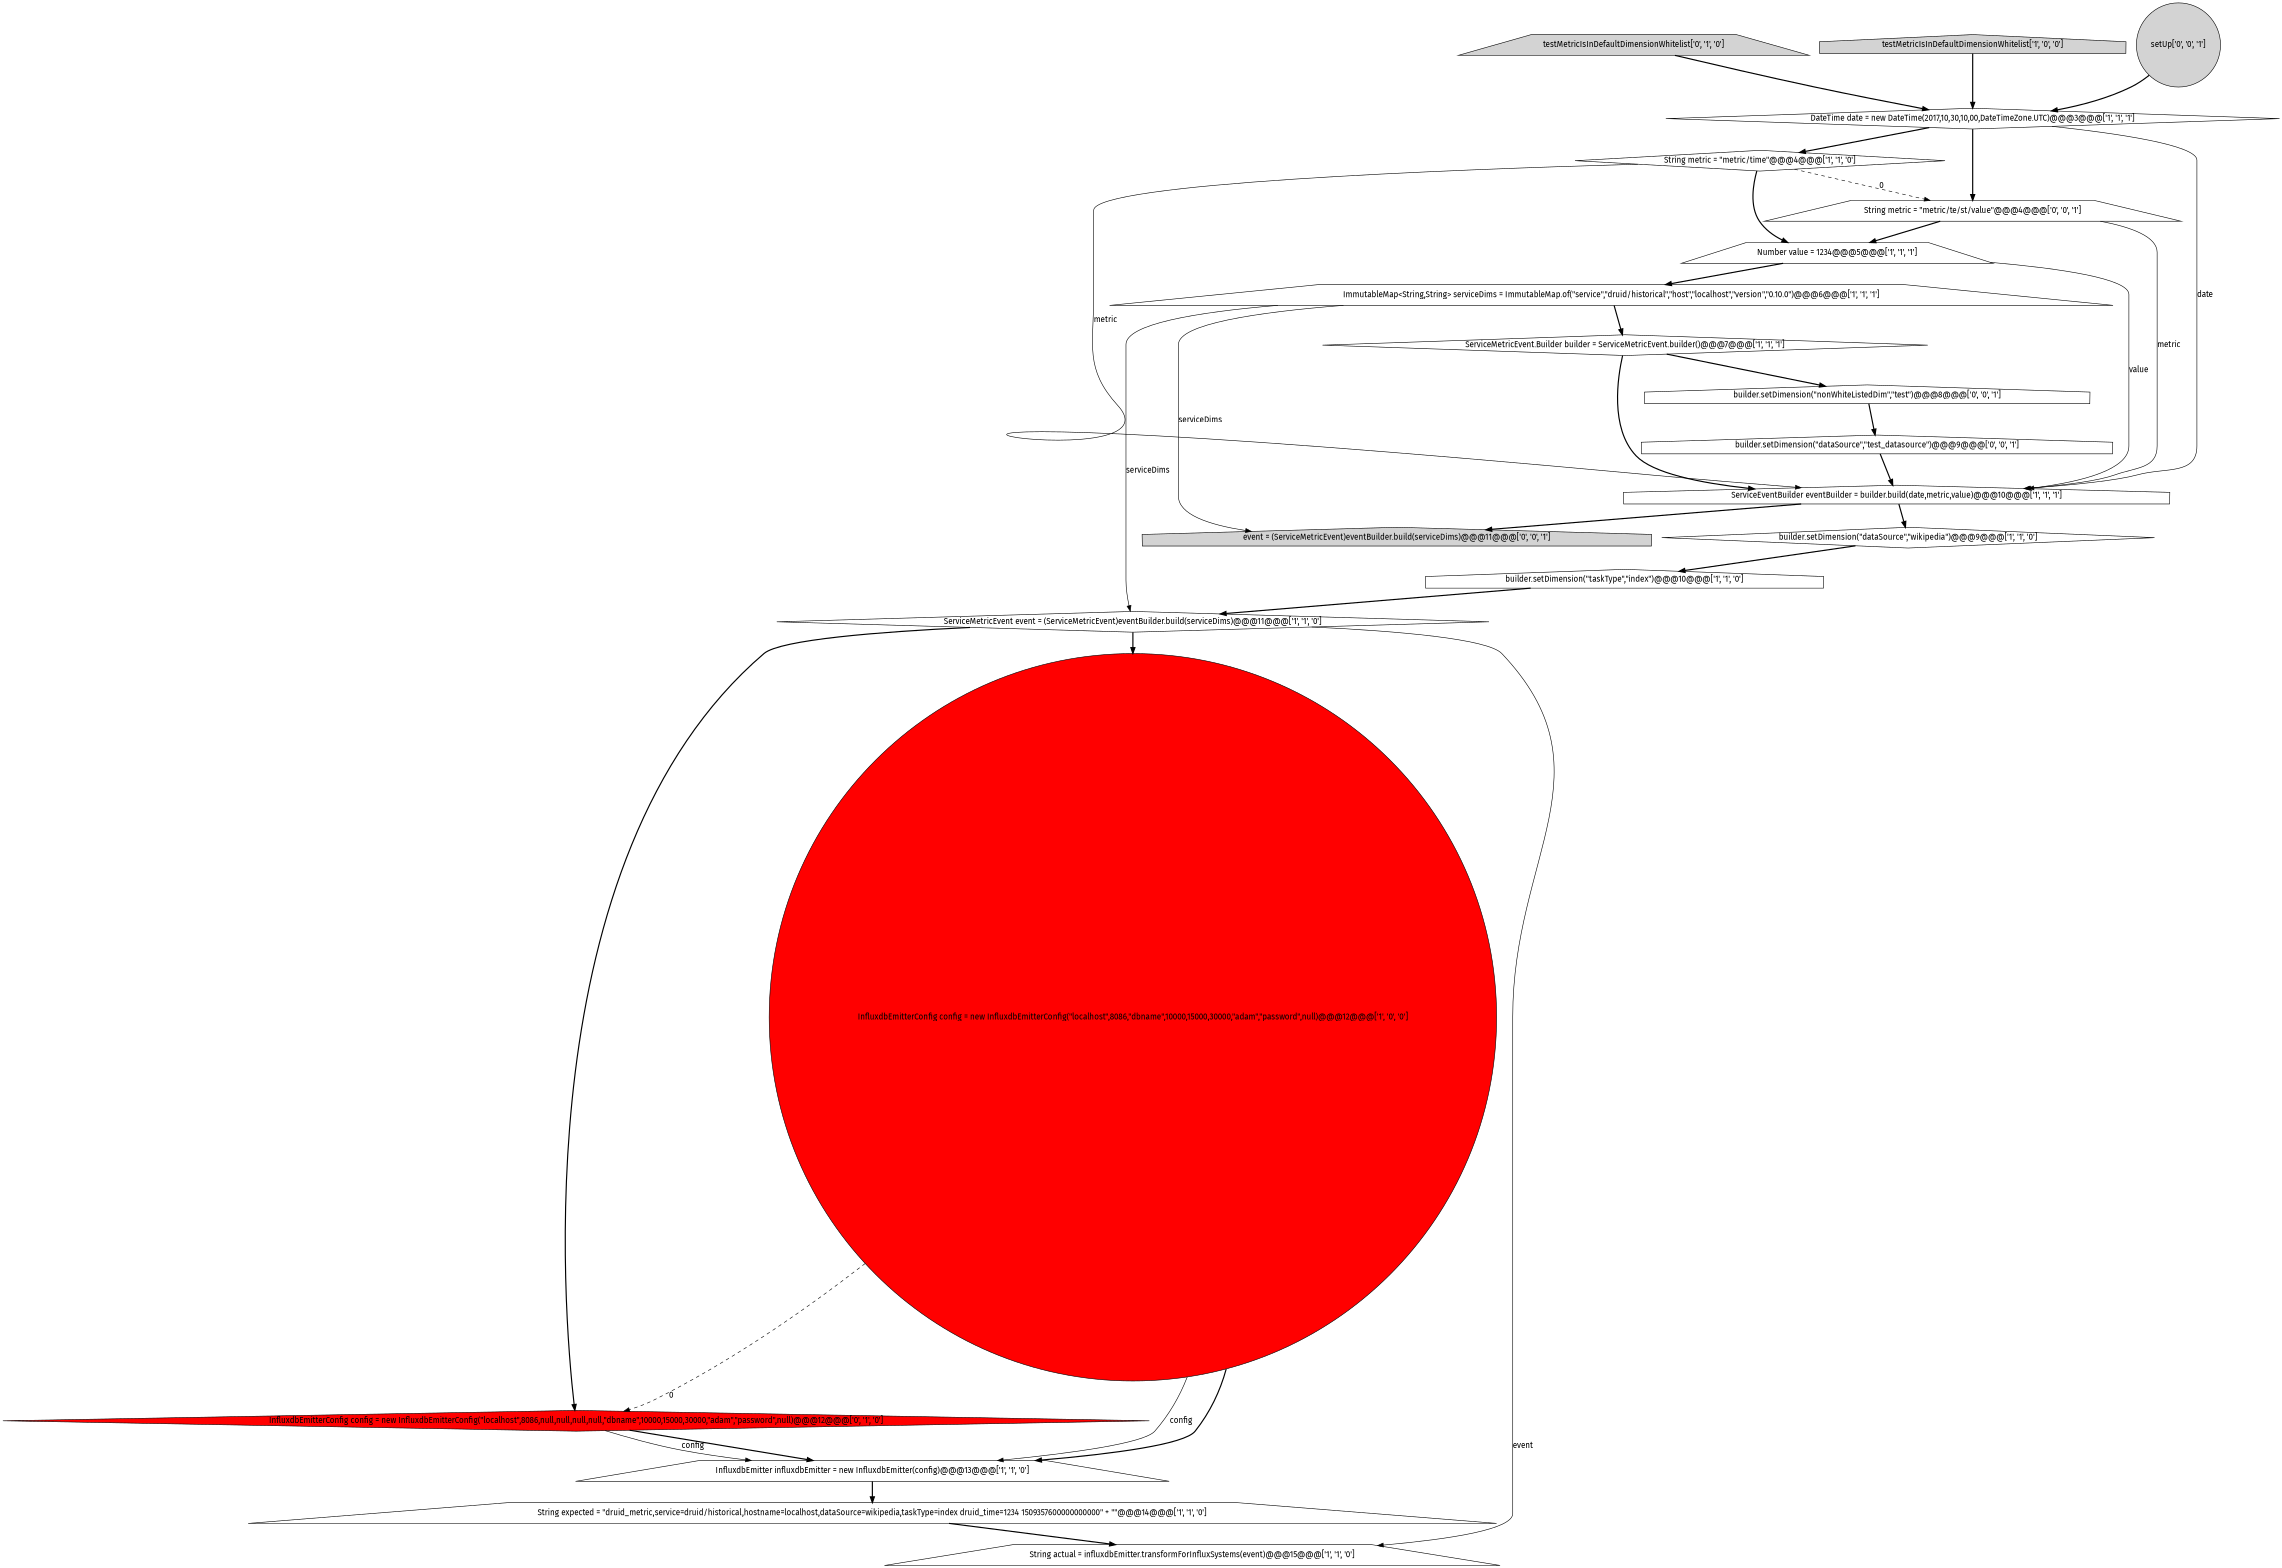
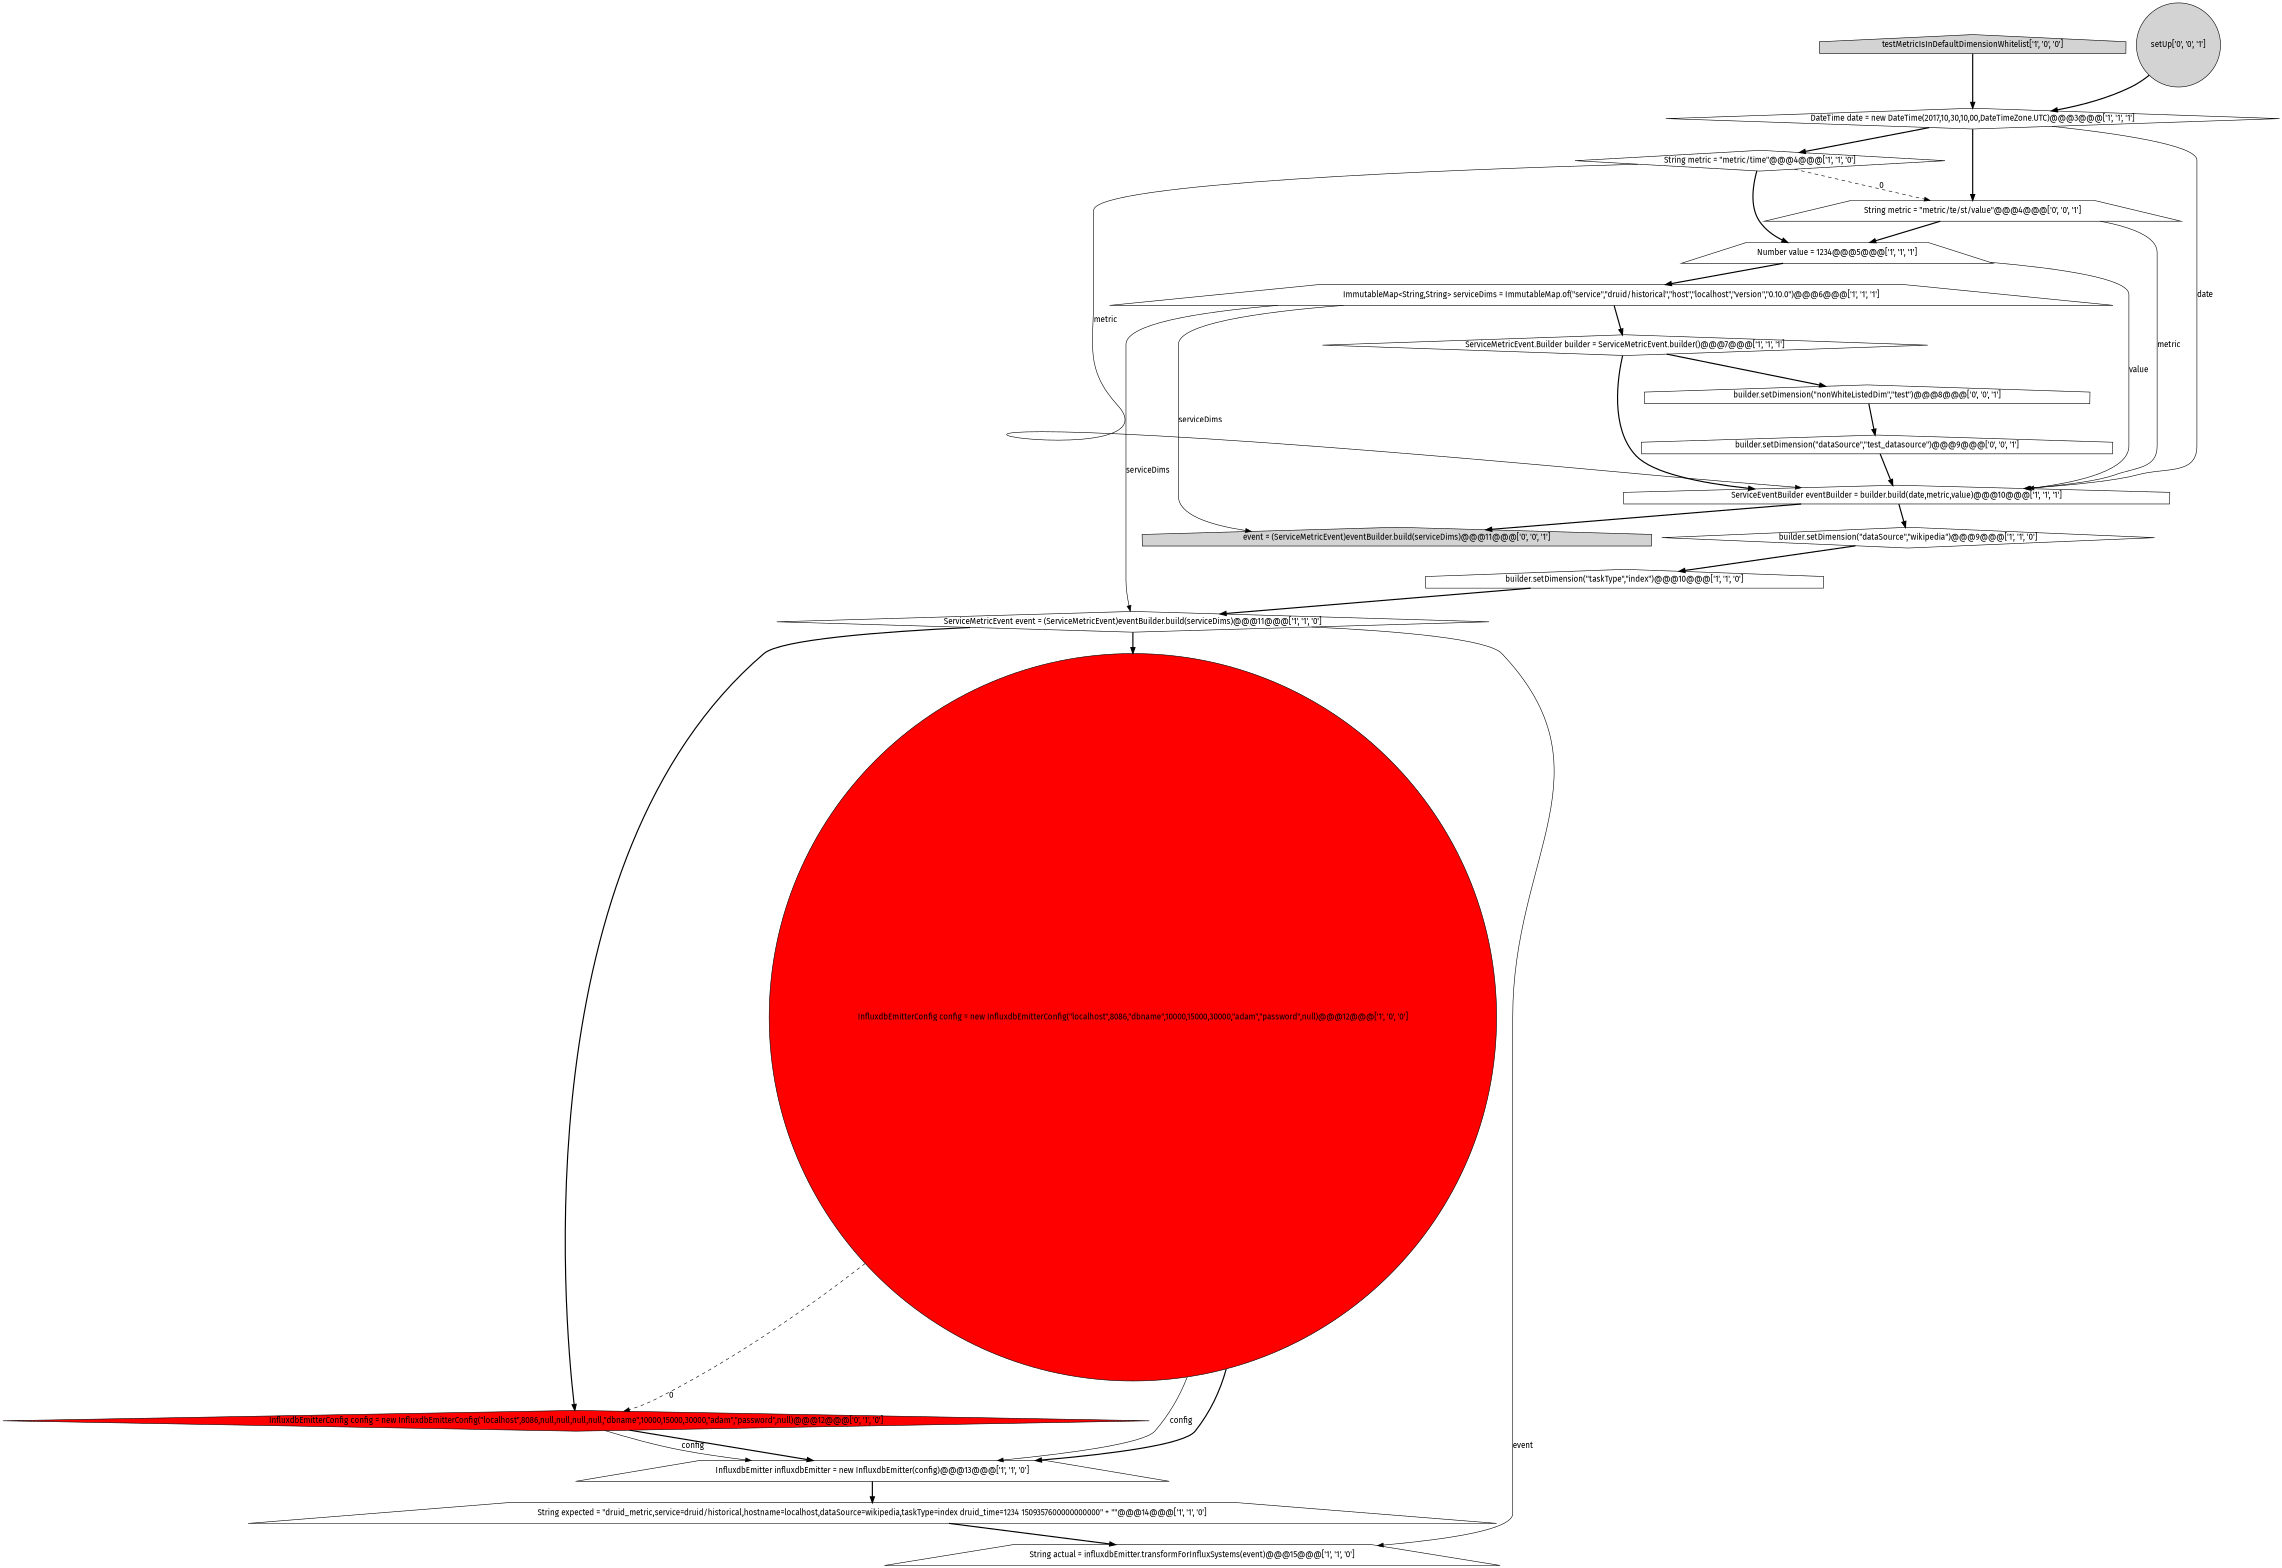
(1634, 45) -> none
